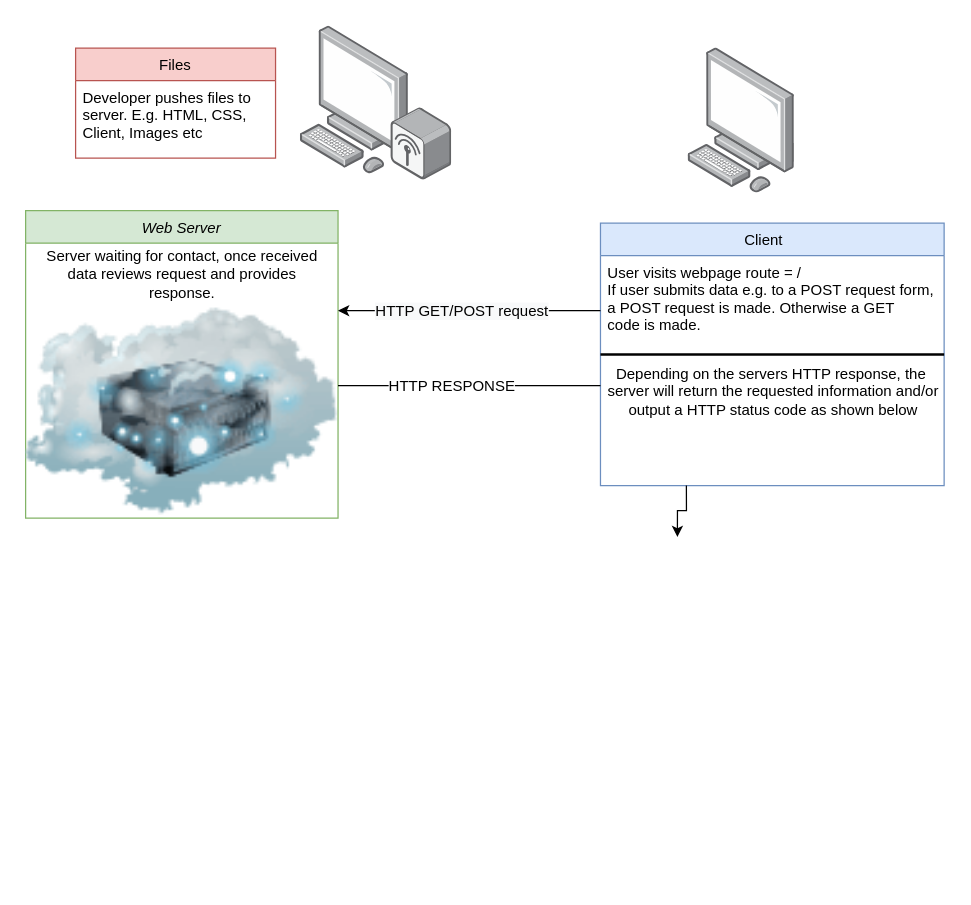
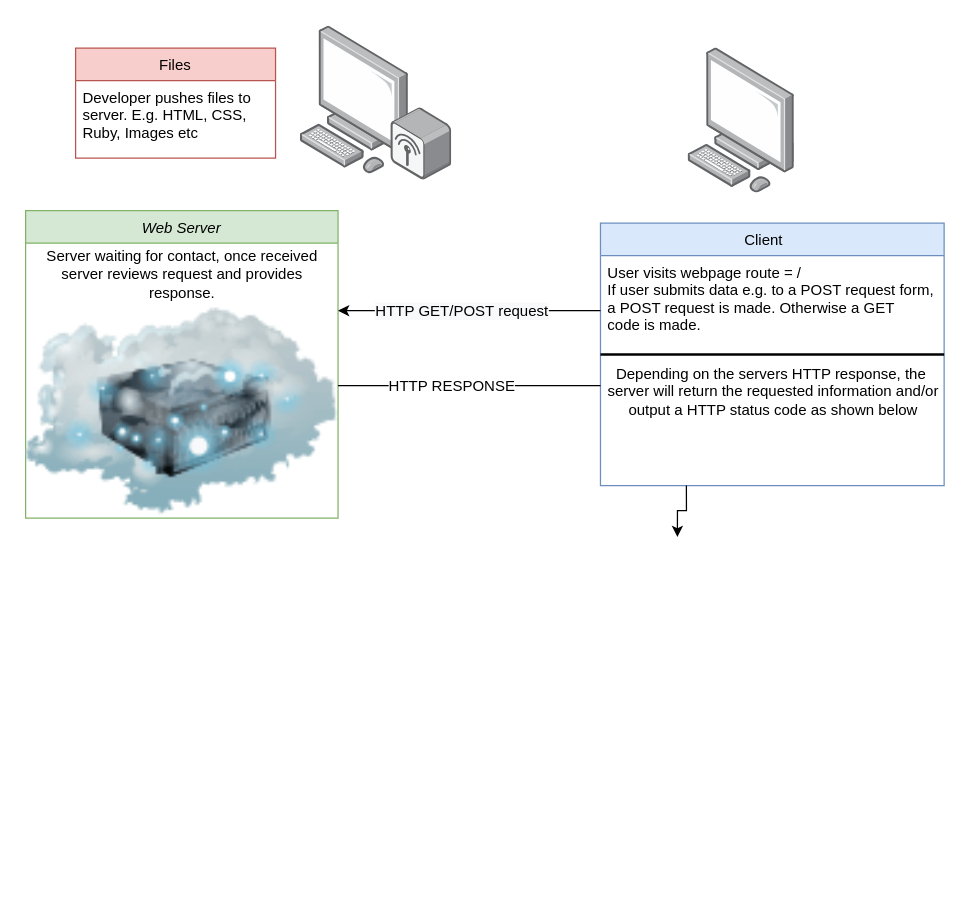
(176, 98) -> (176, 98)
(183, 274) -> (183, 274)
